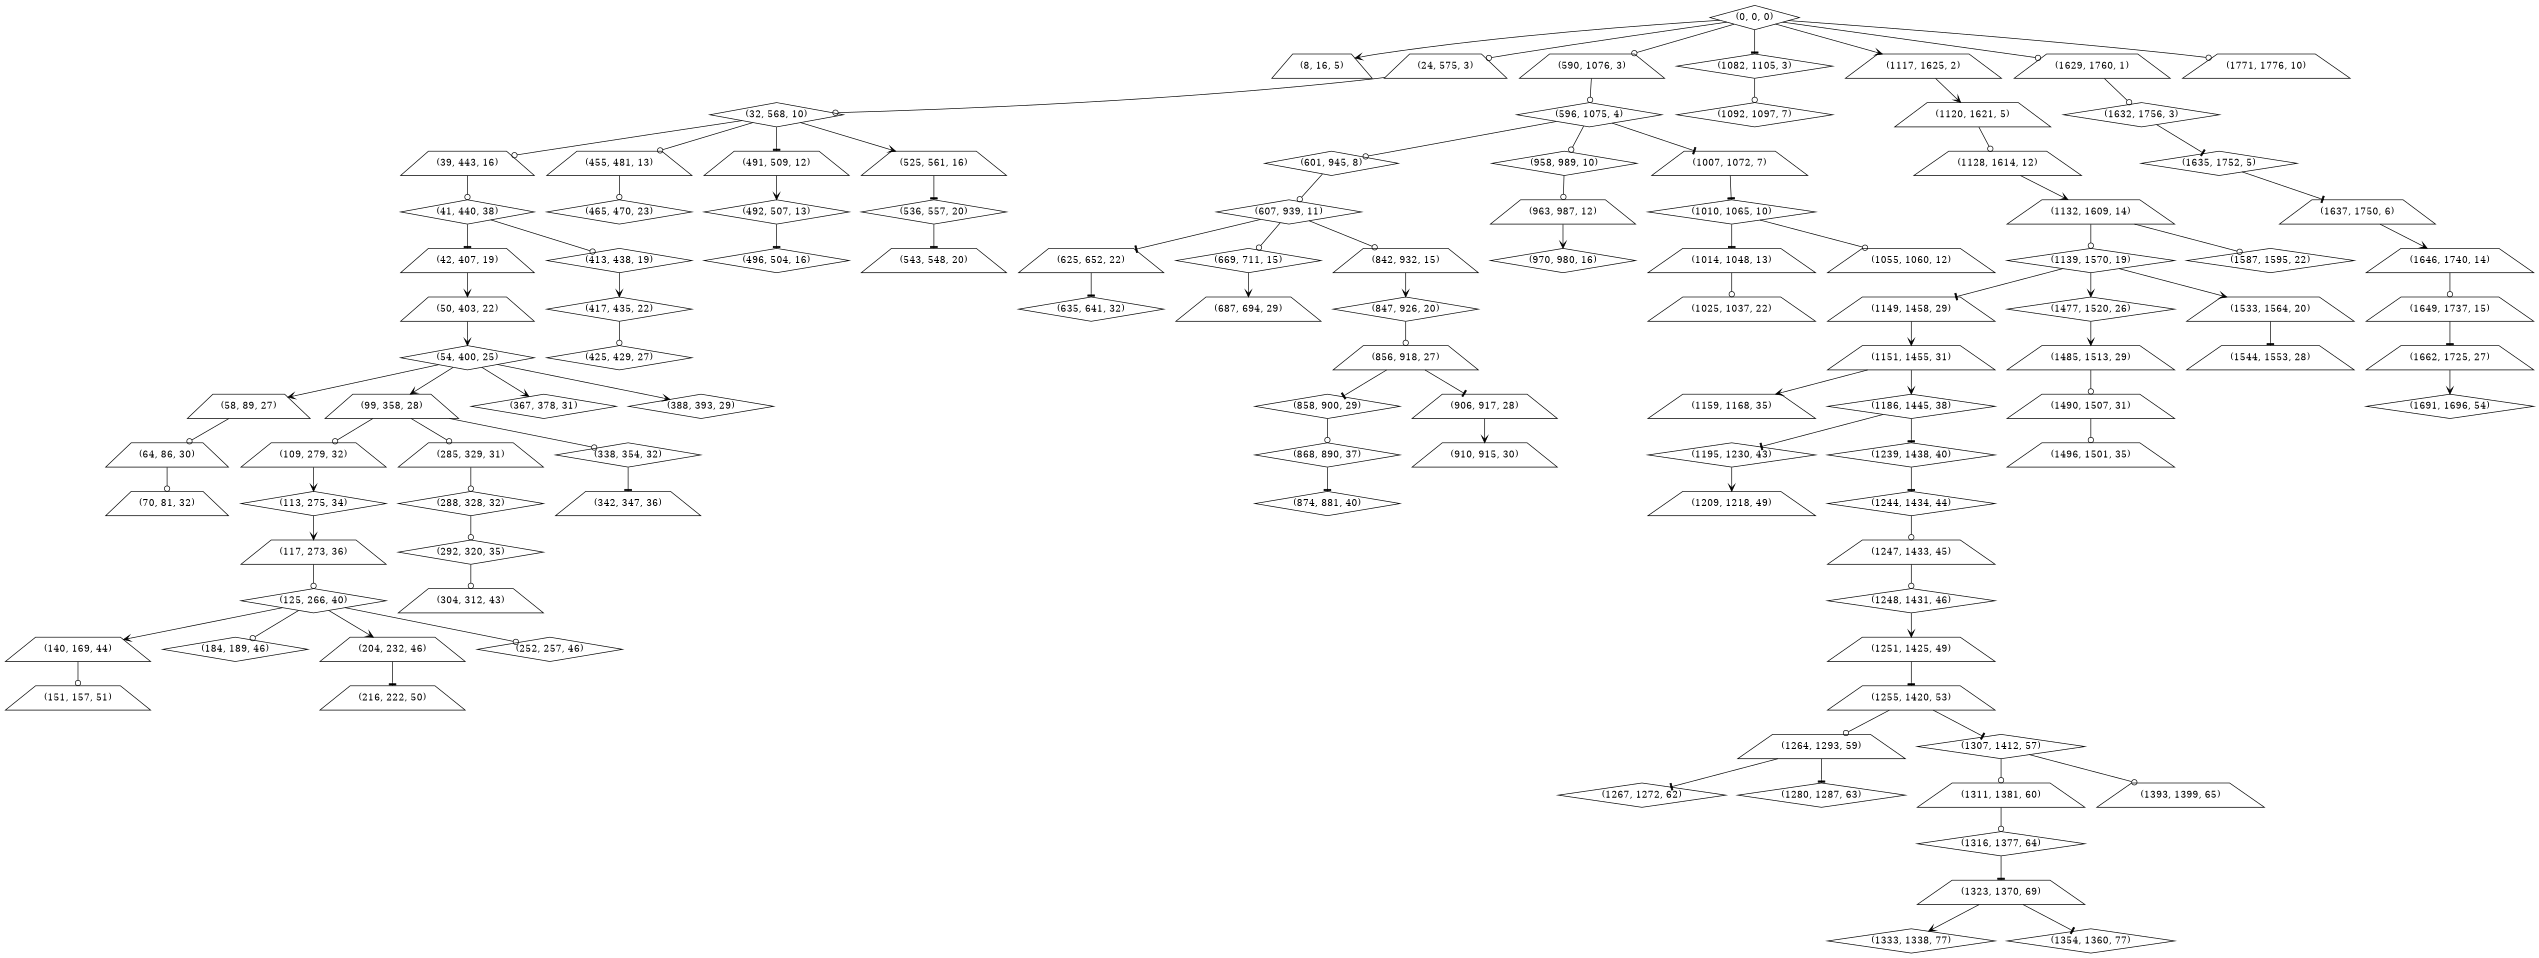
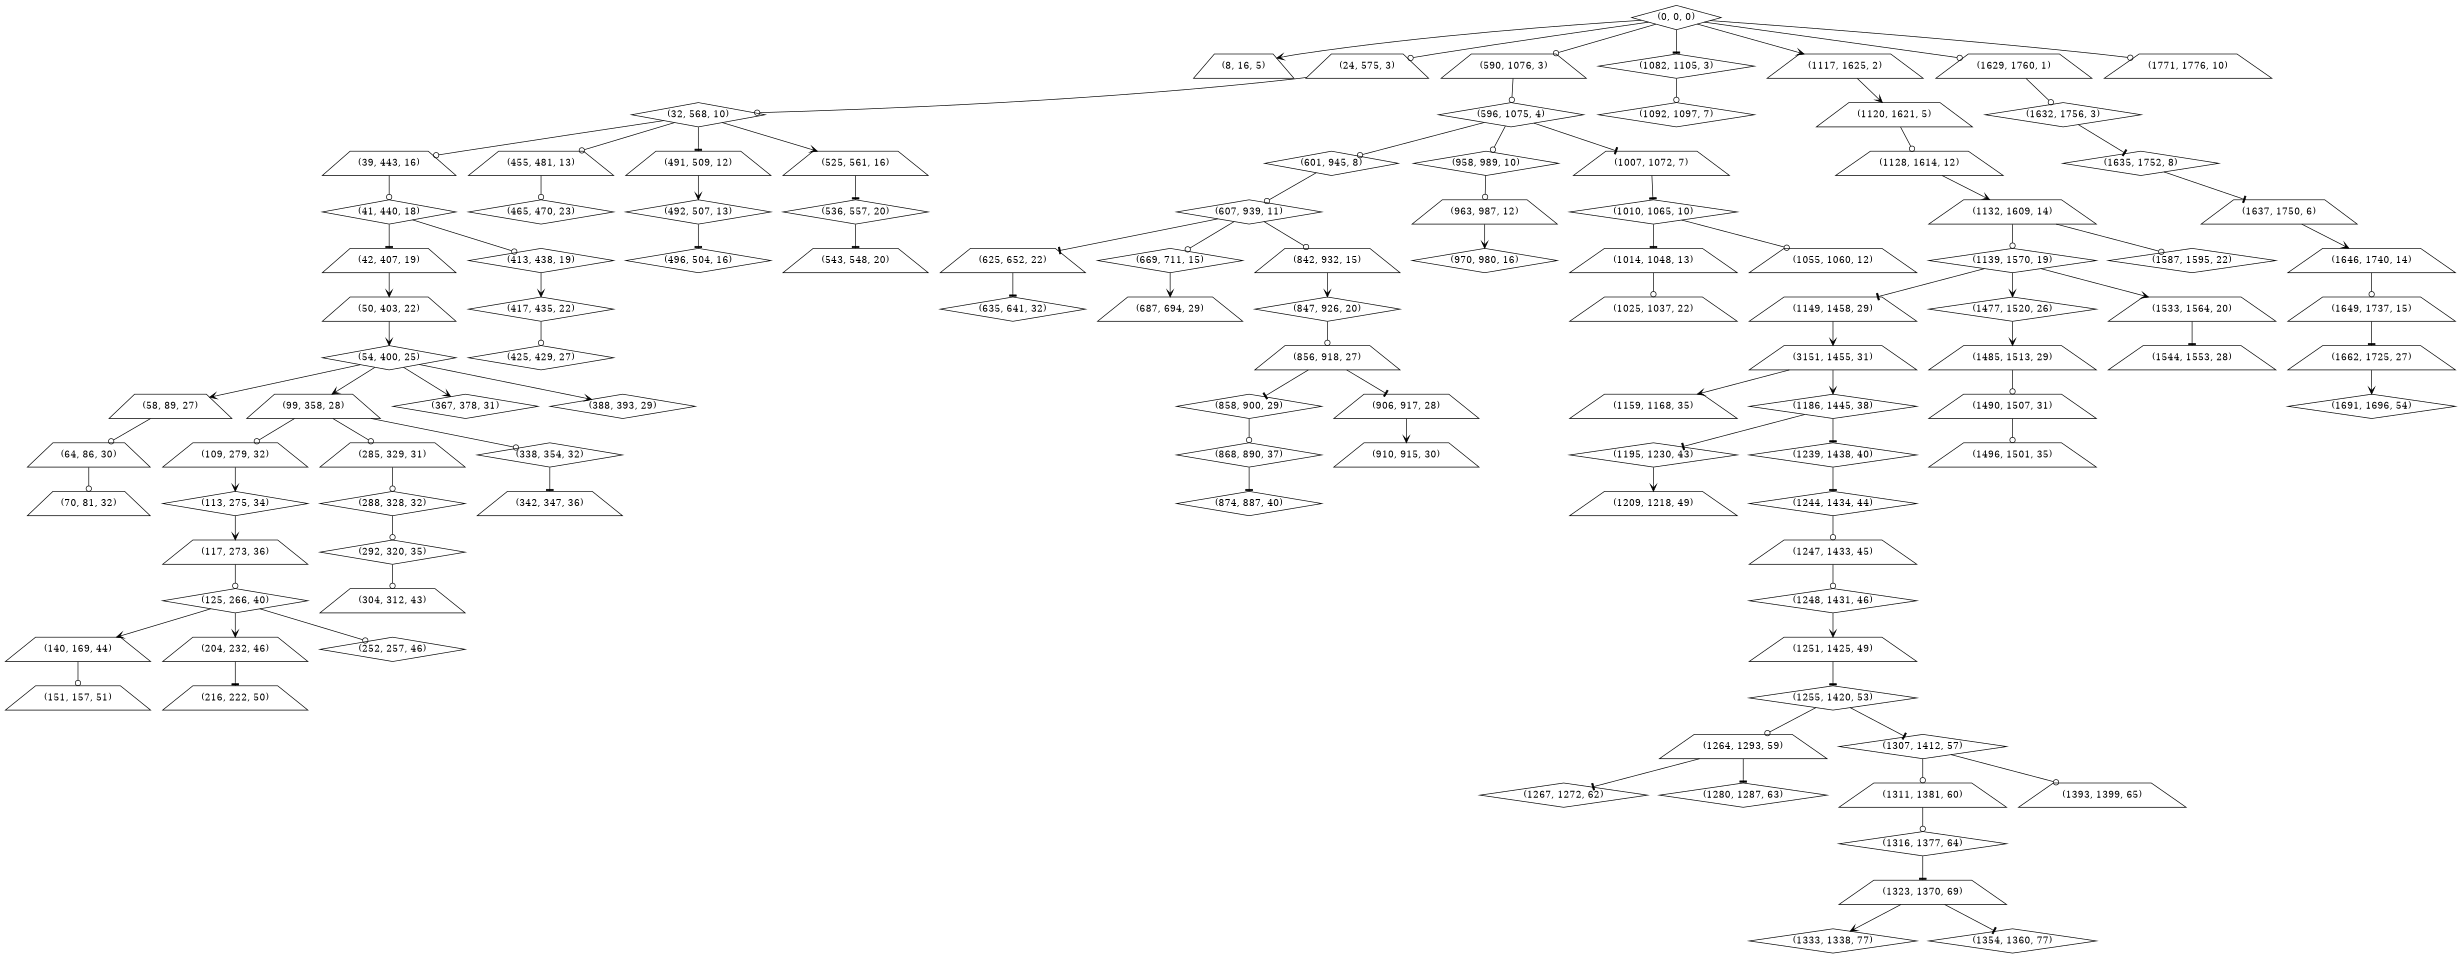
(2219, 163) -> (2141, 163)
(467, 212) -> (389, 212)
(1911, 358) -> (1833, 358)
(1327, 504) -> (1249, 504)
(235, 649) -> none
(1911, 698) -> (1833, 698)
